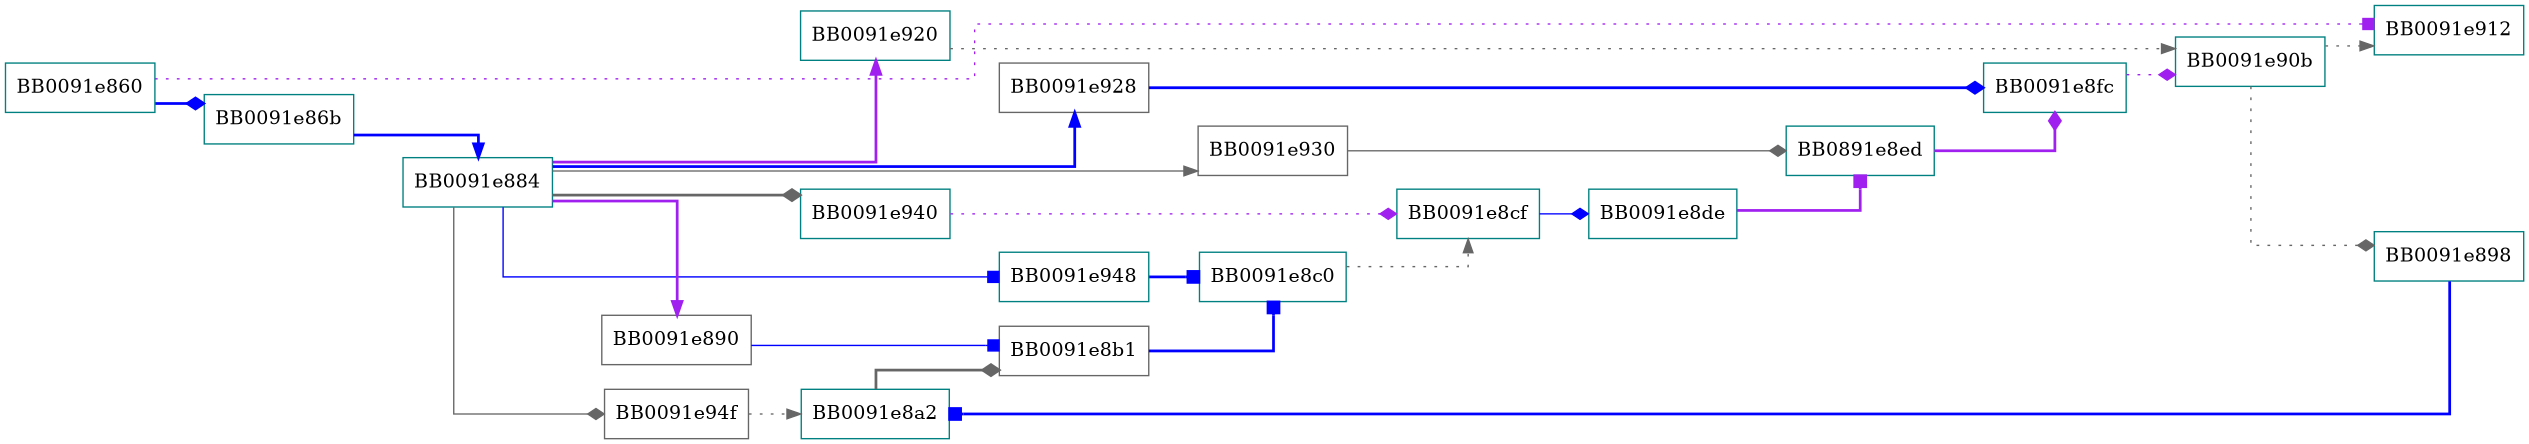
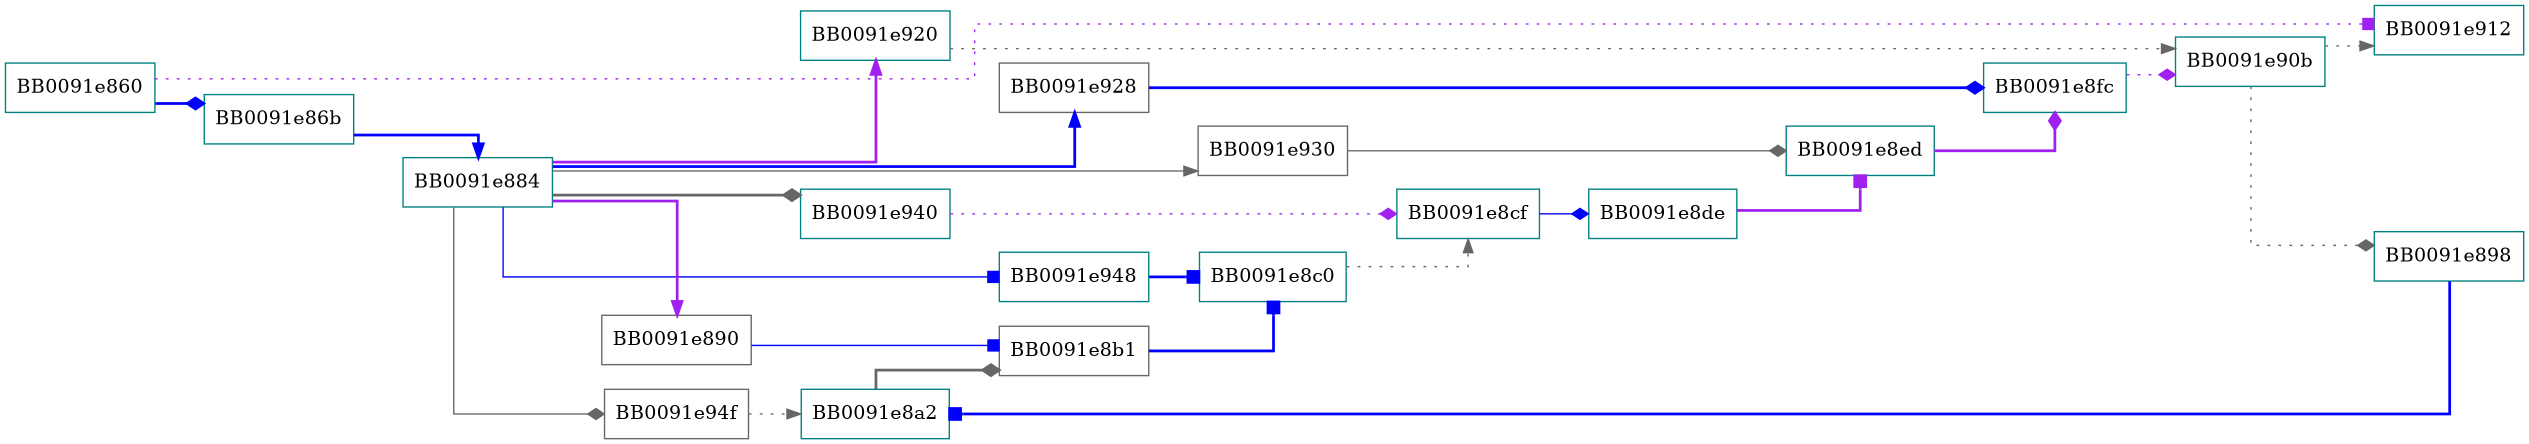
(1860, 151) -> (1860, 151)
